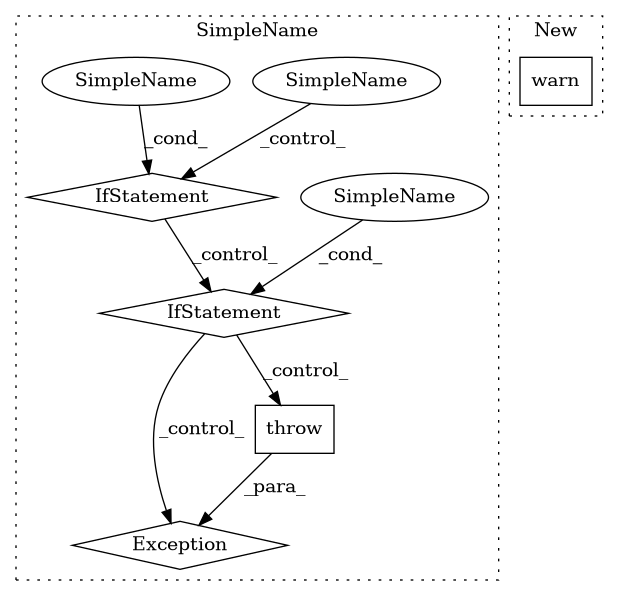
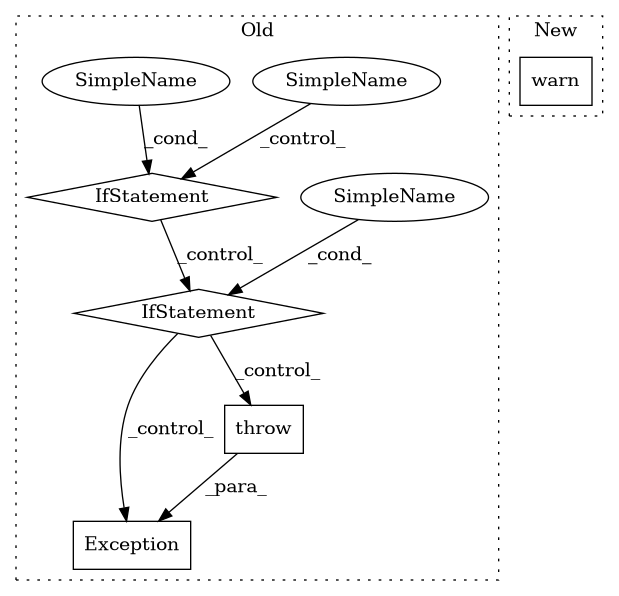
(257, 31) -> (257, 31)
(180, 545) -> (132, 545)
